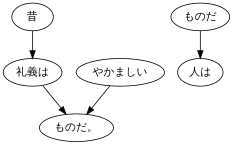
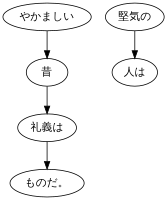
(200, 17) -> (135, 17)
(101, 97) -> (47, 41)
